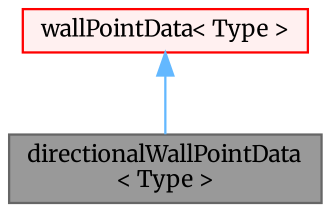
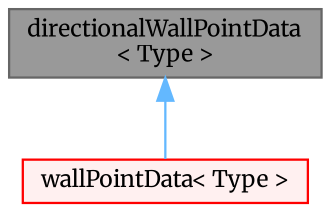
(165, 105) -> (165, 130)
